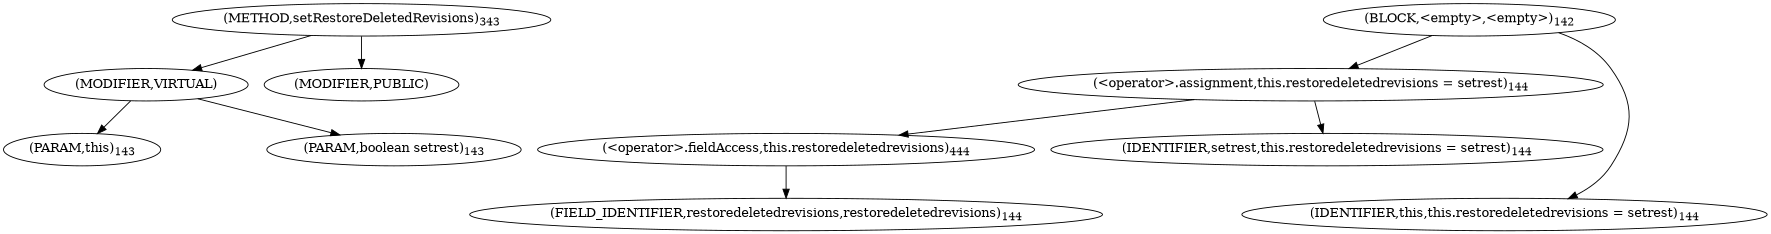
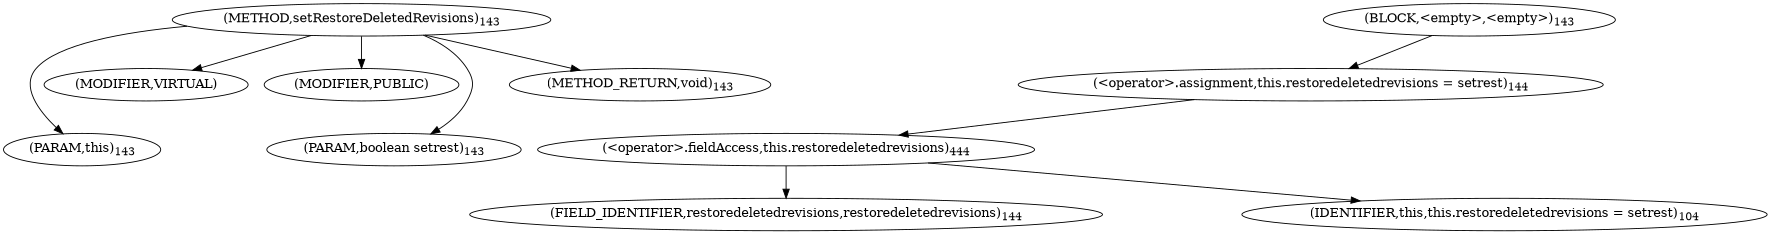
(490, 18) -> (490, 18)
(1564, 18) -> (1564, 18)
none -> (640, 85)
(1628, 108) -> (1139, 182)
(117, 114) -> (75, 46)
(264, 116) -> (471, 77)
(1327, 150) -> none
(1689, 213) -> (1689, 213)
